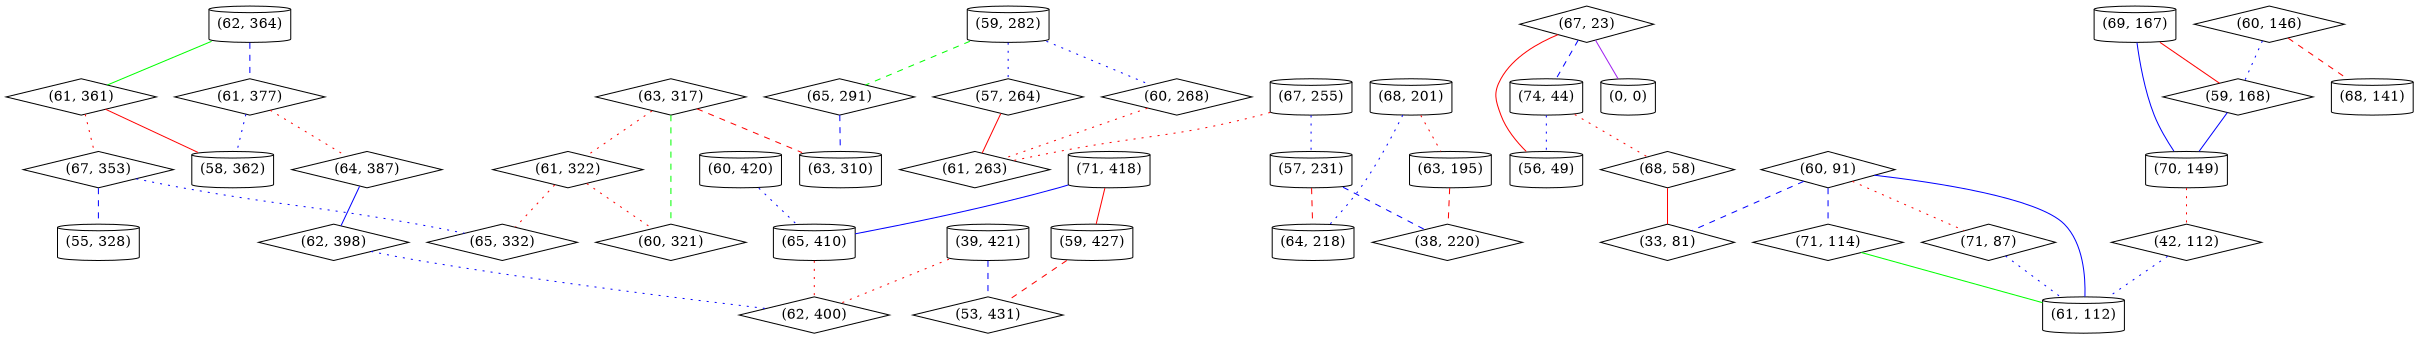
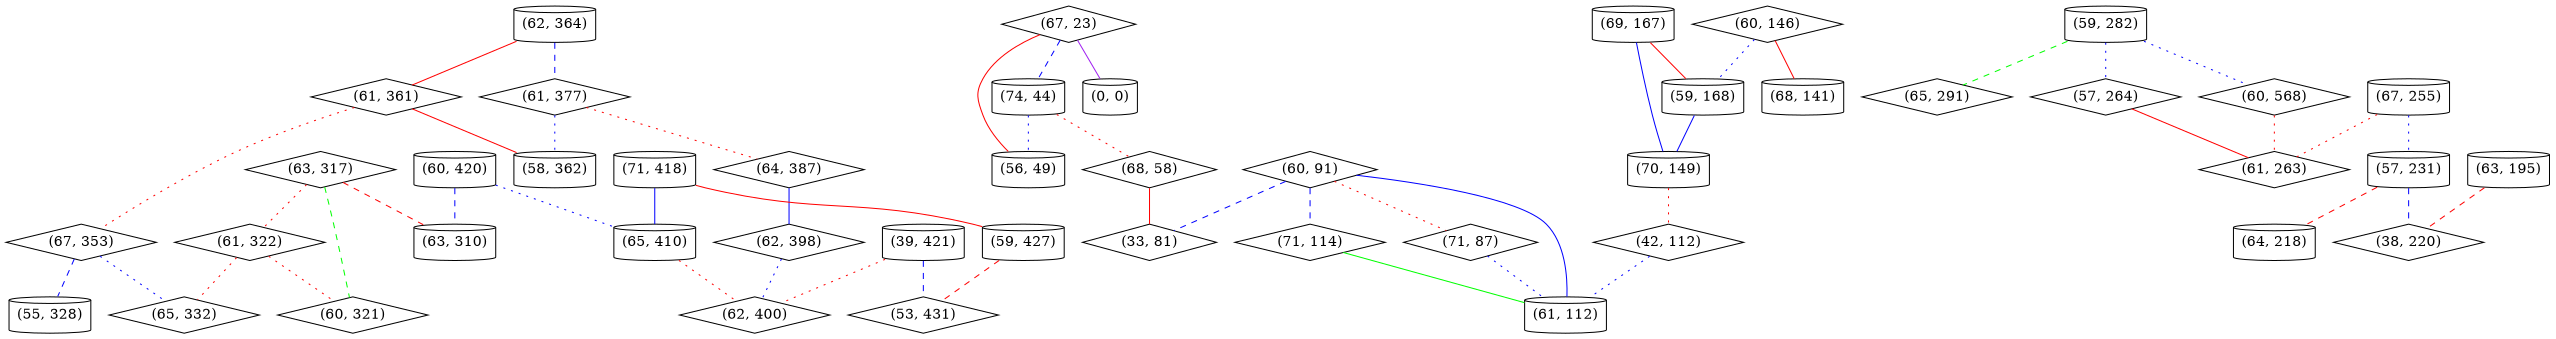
(2318, 58) -> (1785, 60)
(159, 63) -> (464, 63)
(1177, 97) -> (2274, 97)
(1411, 97) -> none
(2238, 97) -> (1703, 97)
(840, 133) -> (455, 206)
